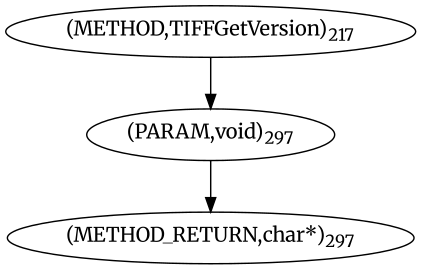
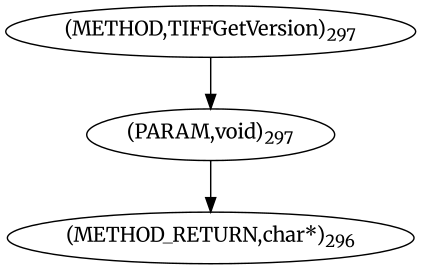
(342, 29) -> (342, 29)
(340, 236) -> (340, 236)
